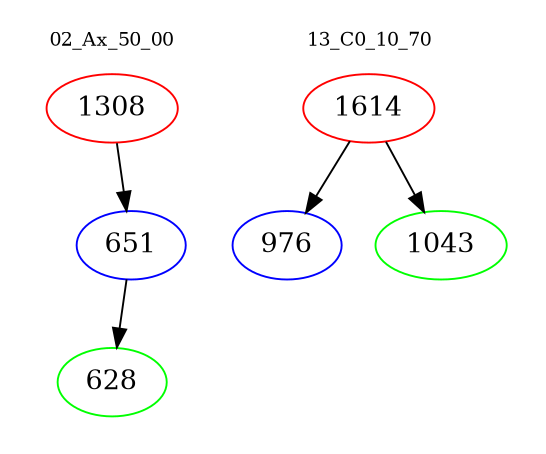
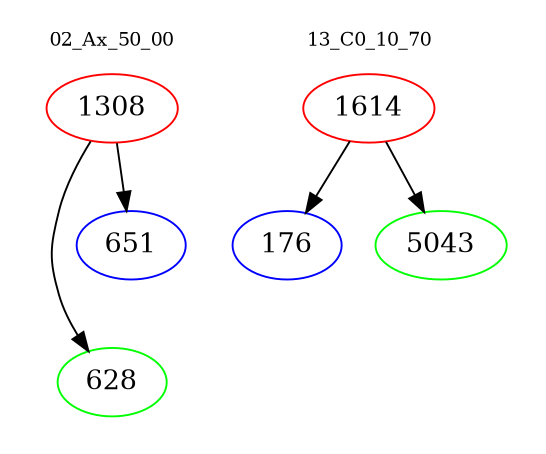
(287, 245) -> (287, 245)
(441, 245) -> (441, 245)
(123, 304) -> (53, 237)
